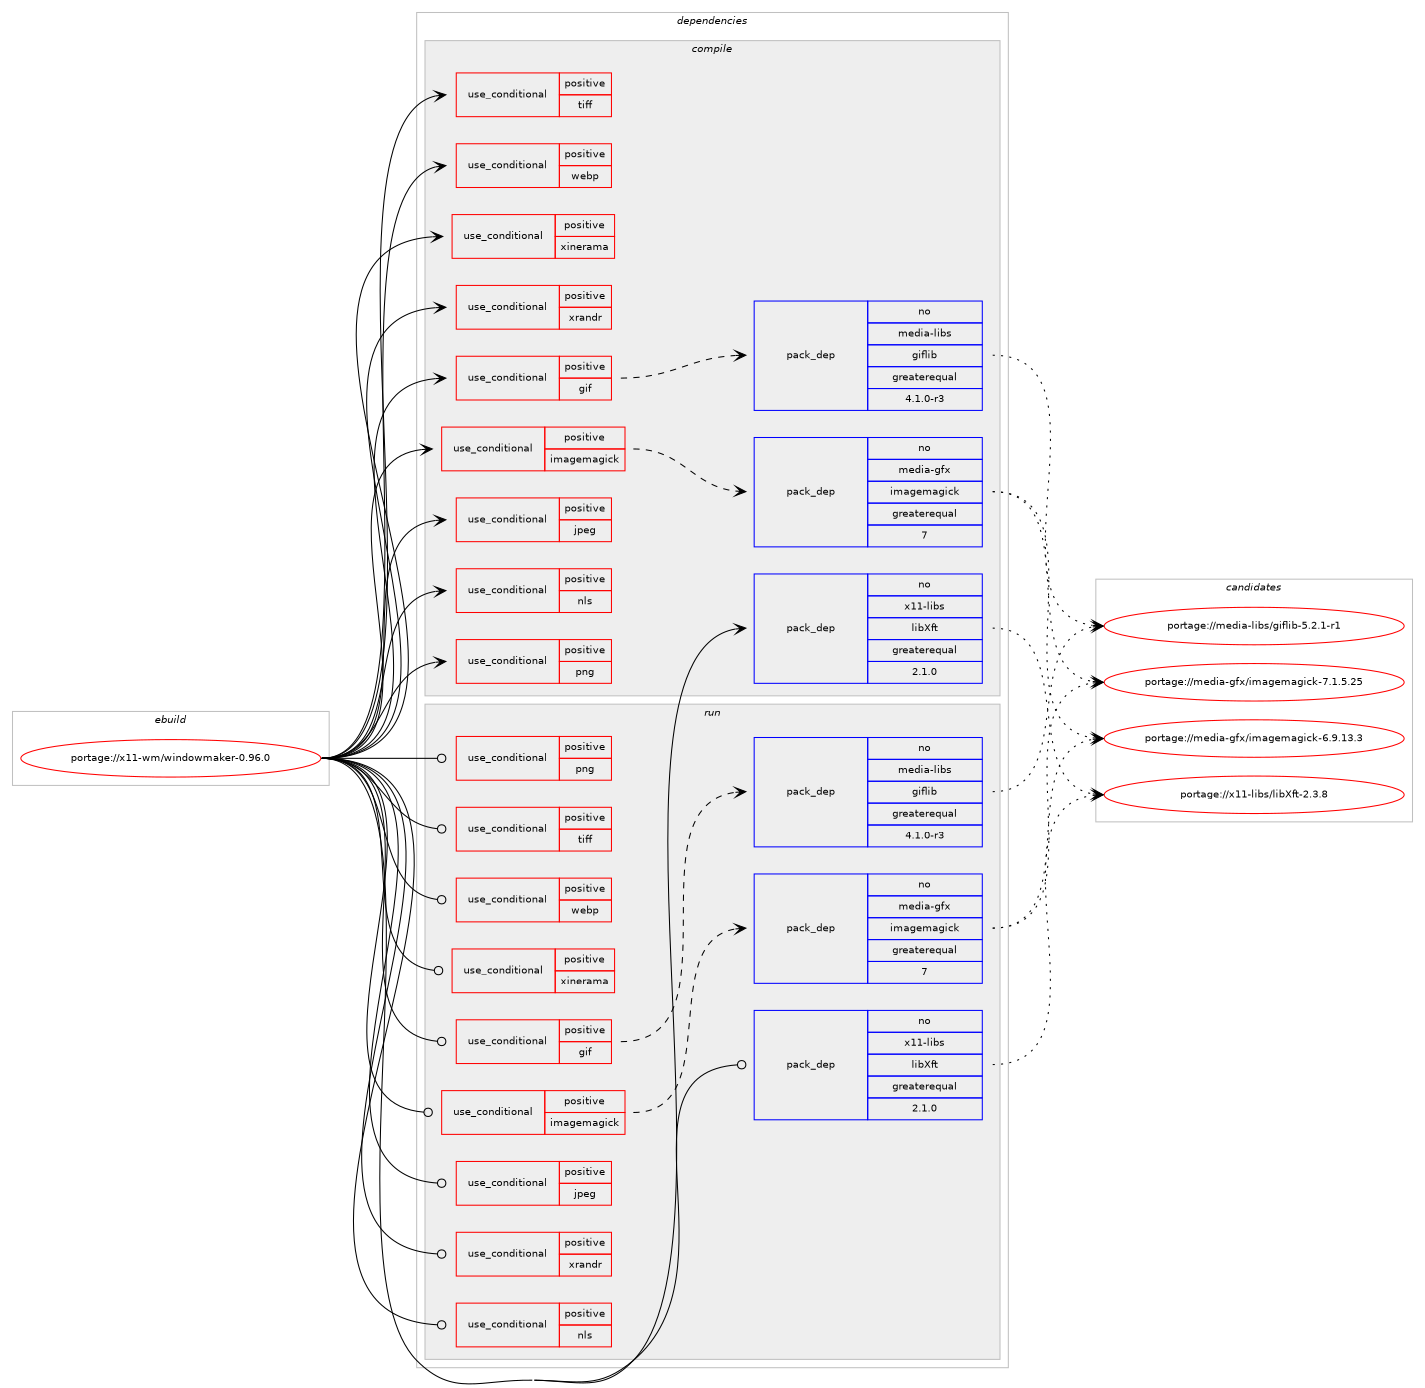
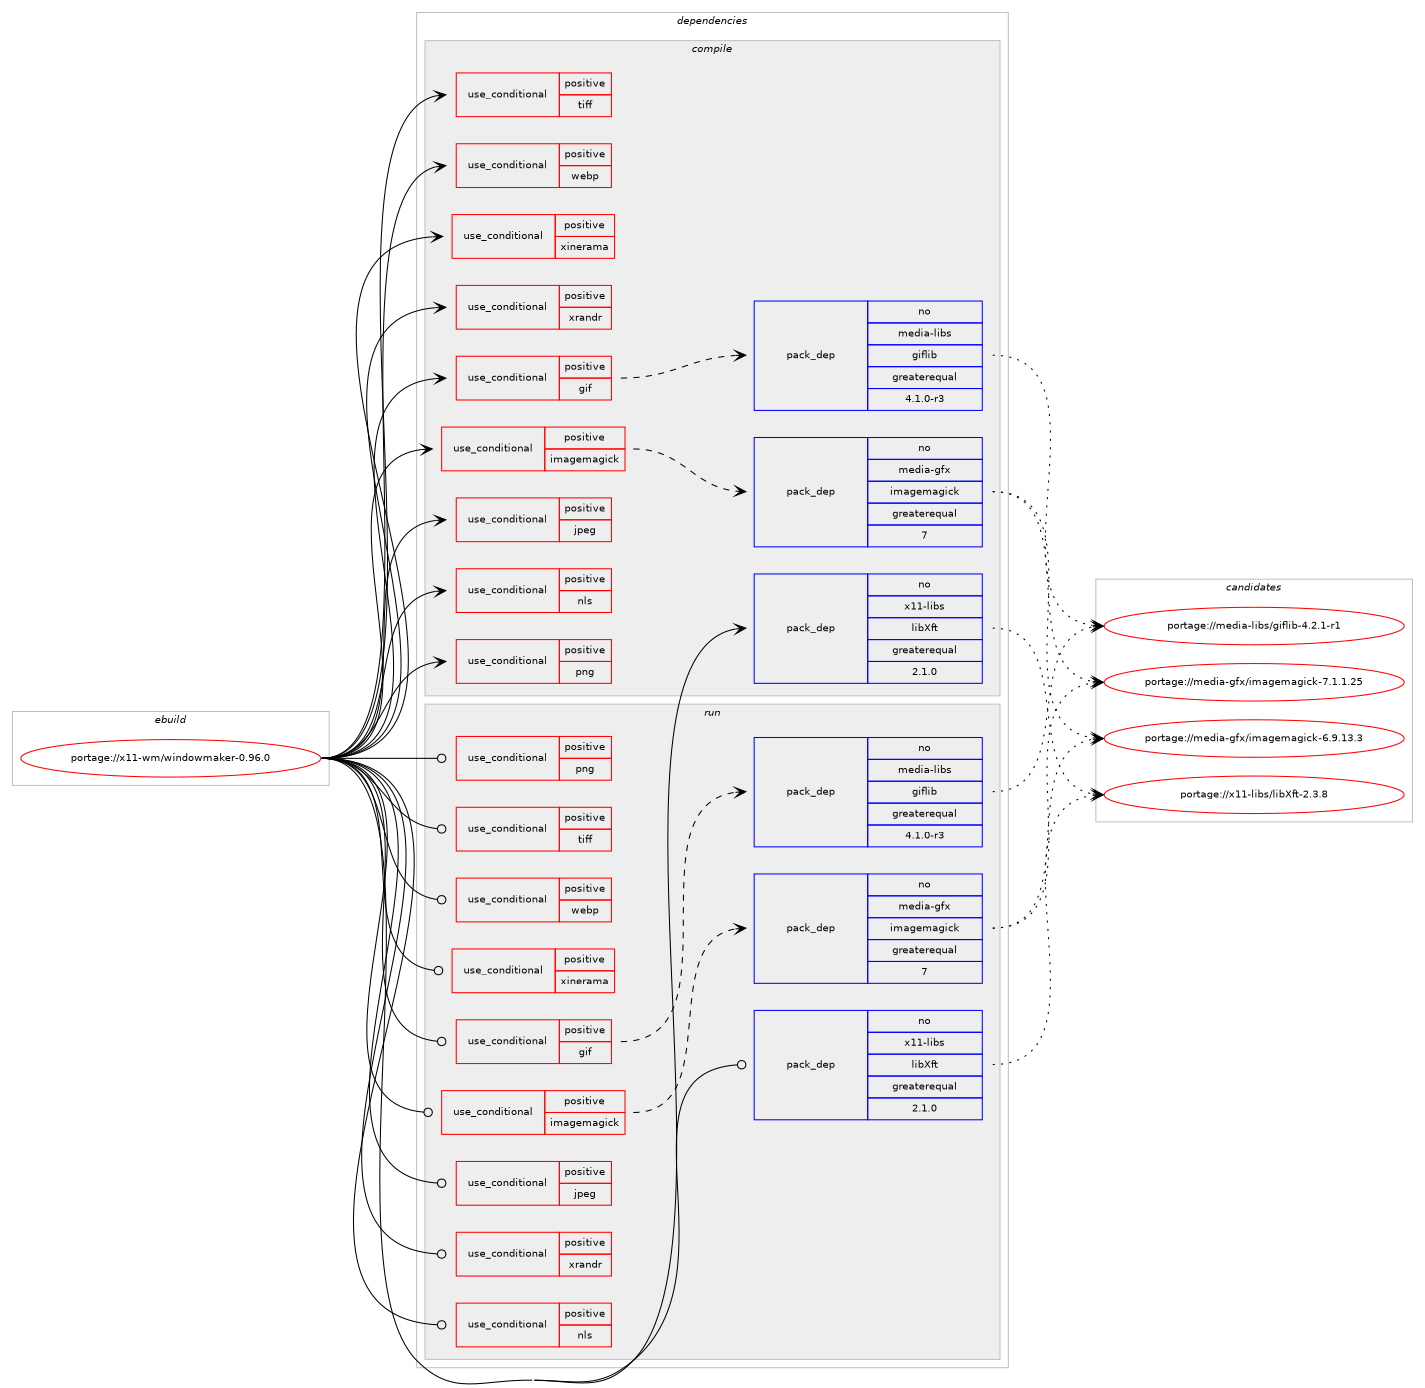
(1254, 626) -> (1254, 626)
(1254, 682) -> (1254, 682)
